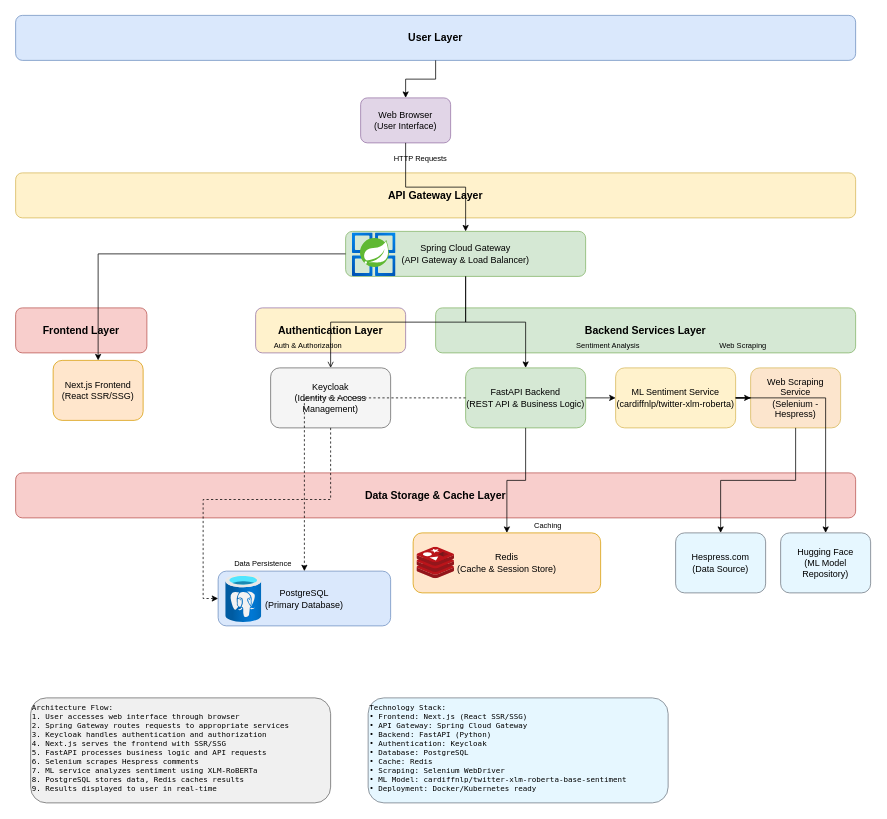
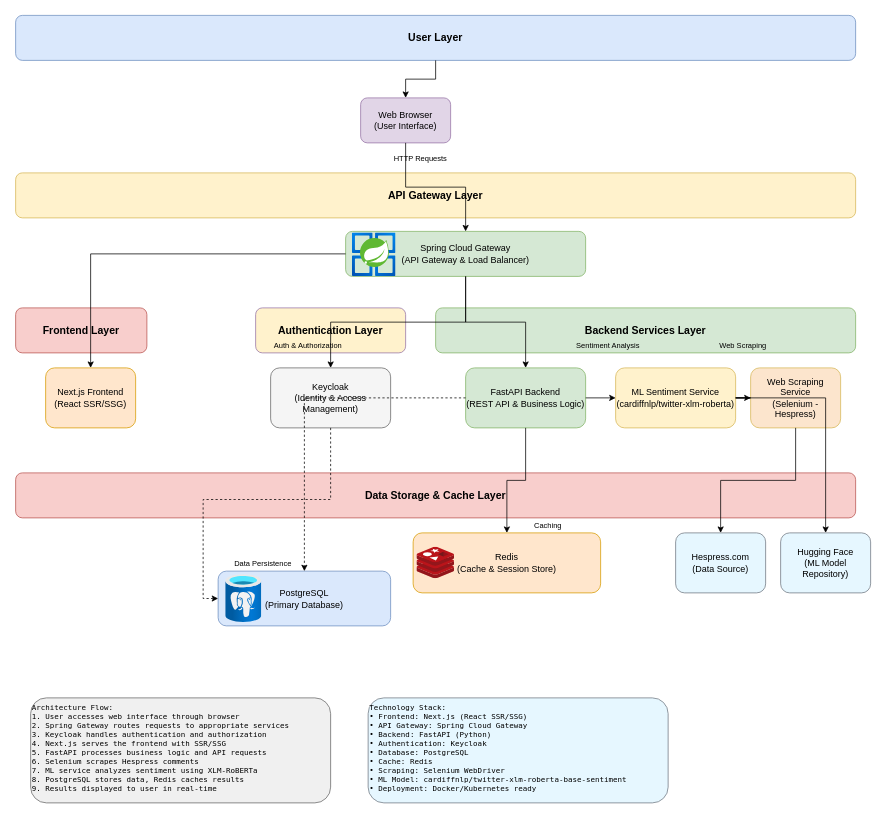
(330, 362) -> (330, 361)
(98, 390) -> (90, 398)
